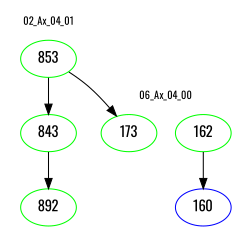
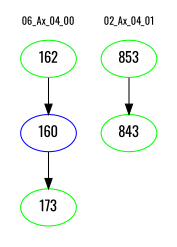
(99, 97) -> (49, 165)
(49, 207) -> none
